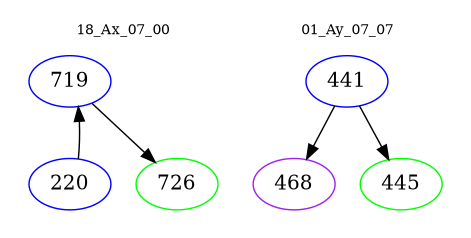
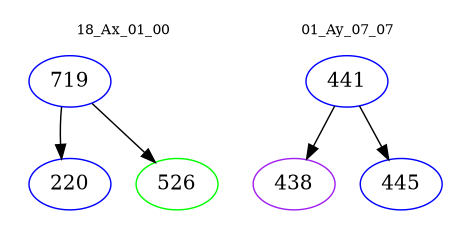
(124, 31) -> (124, 31)
(80, 140) -> (60, 126)
(177, 184) -> (177, 184)
(294, 184) -> (294, 184)
(401, 184) -> (401, 184)
